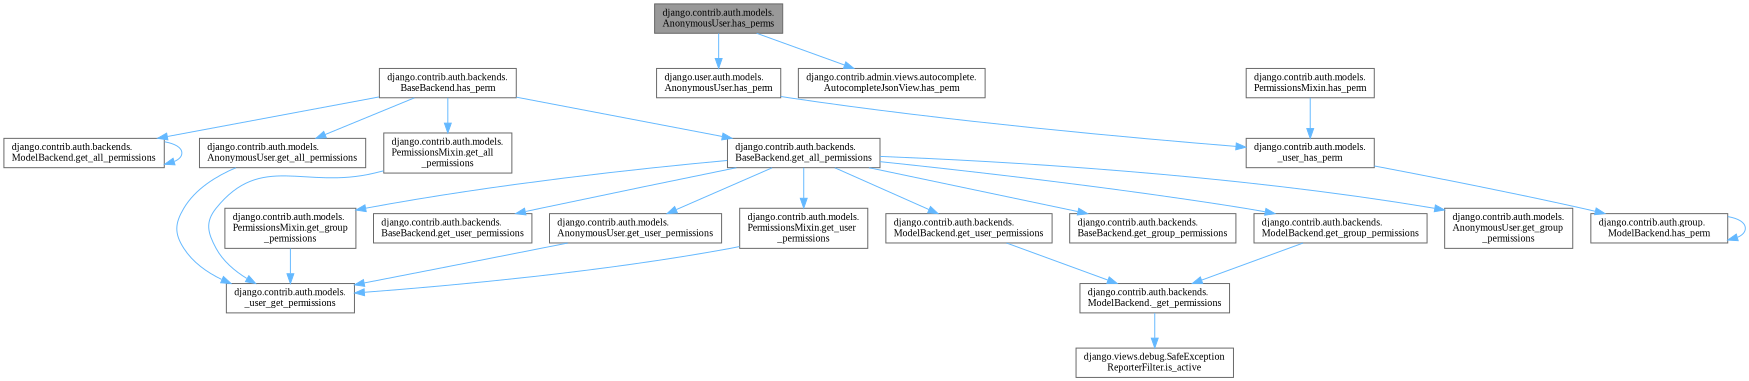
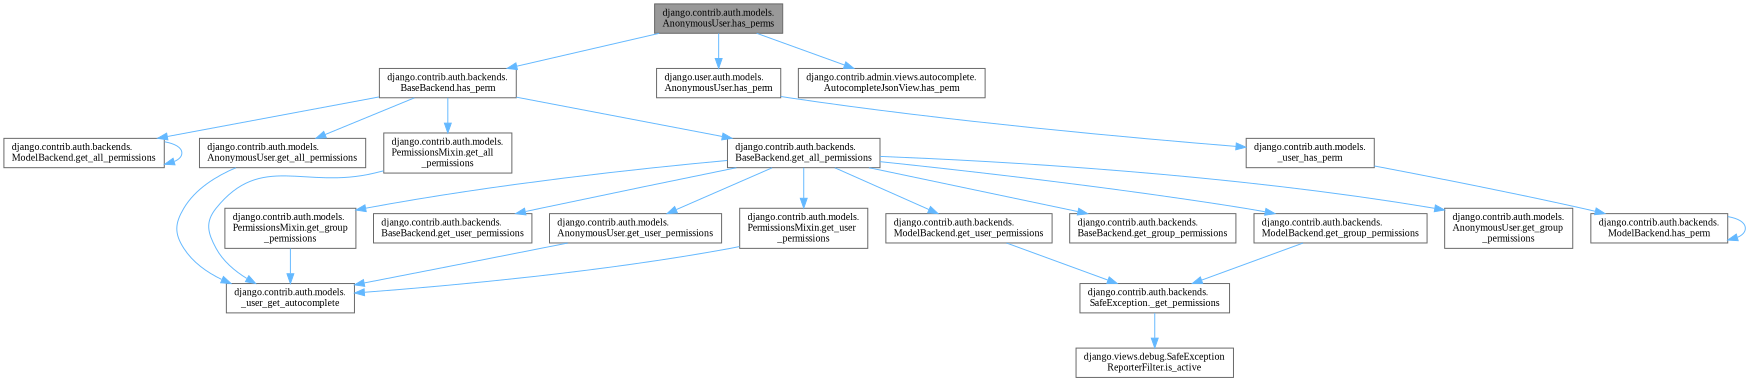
none -> (588, 50)
(1310, 83) -> none
(1659, 228) -> (1659, 228)
(290, 298) -> (290, 298)
(1155, 298) -> (1155, 298)
